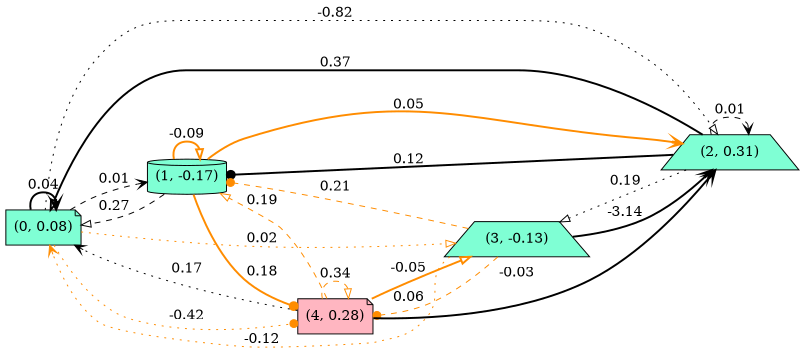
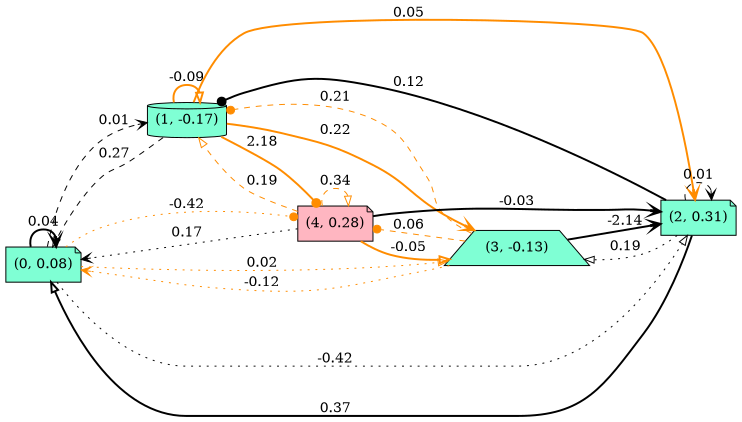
(335, 13) -> (335, 359)
(730, 152) -> (699, 218)
none -> (354, 156)
(625, 212) -> (625, 221)
(262, 272) -> (262, 142)
